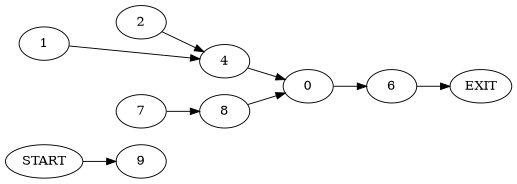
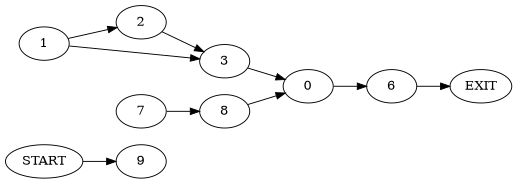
none -> (88, 34)
(225, 61) -> (225, 61)
